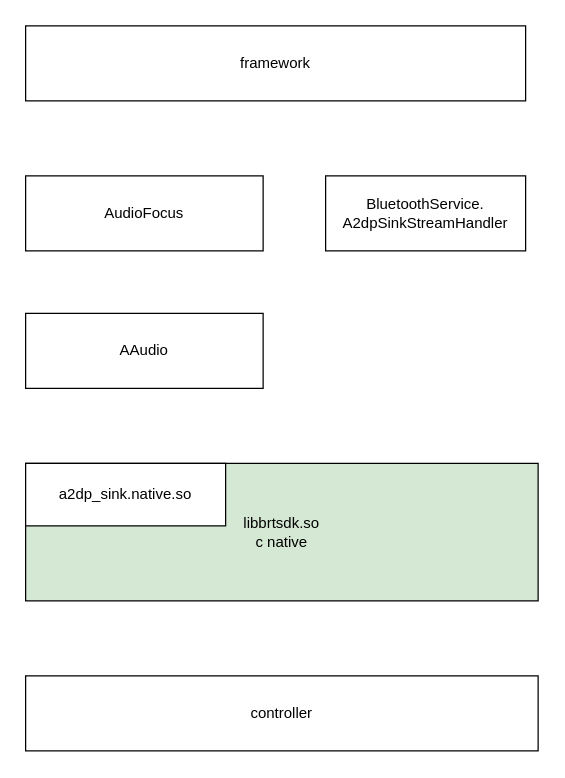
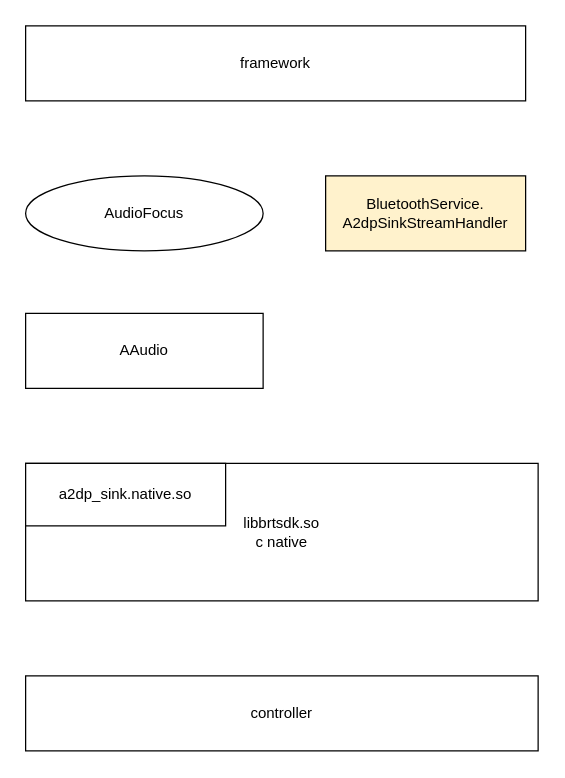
(144, 213) -> (144, 213)
(426, 213) -> (426, 213)
(282, 532) -> (282, 532)
